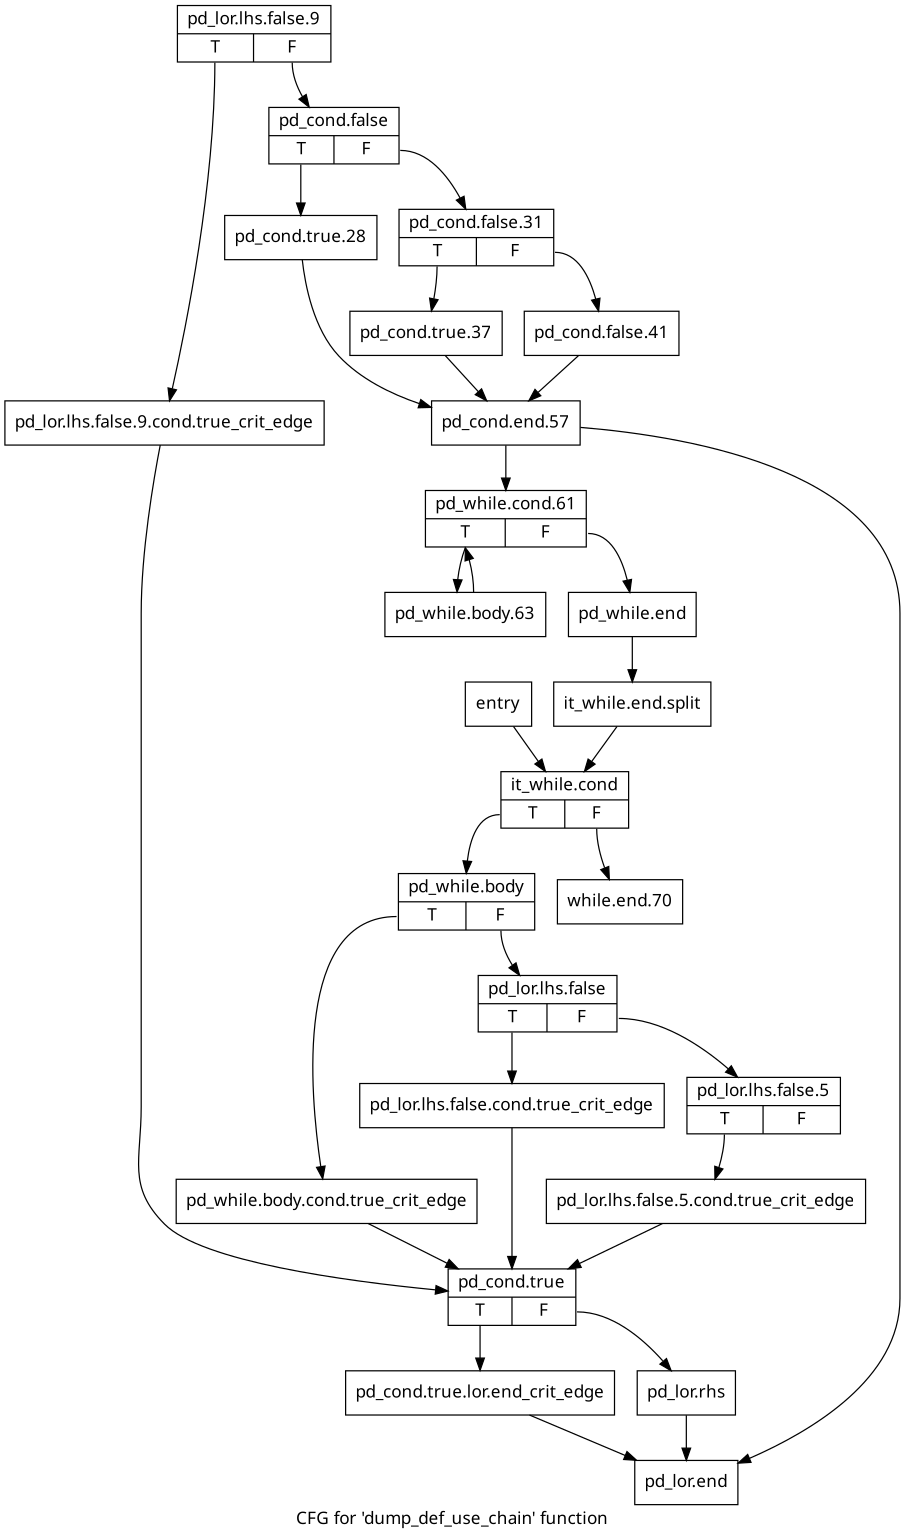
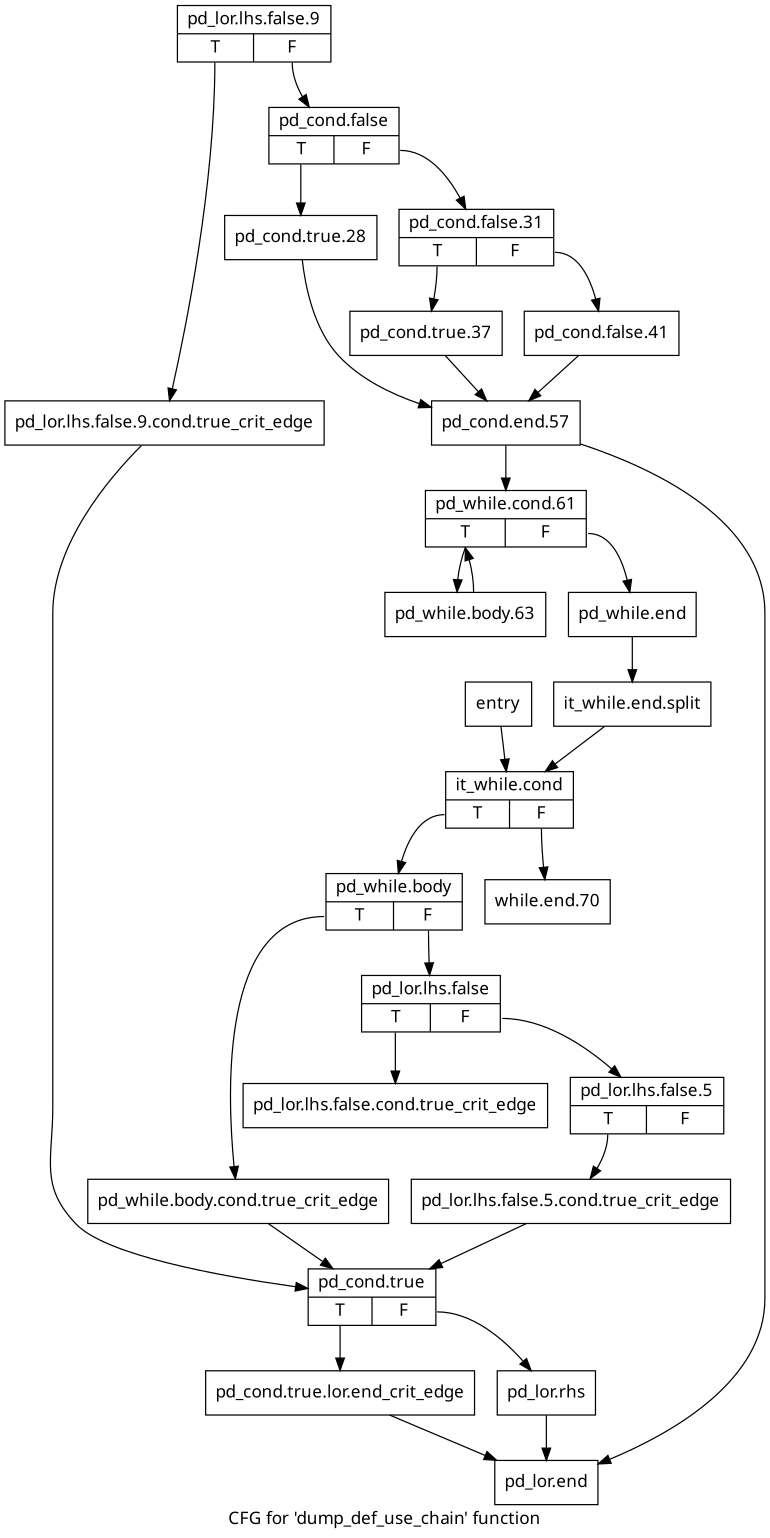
(512, 1192) -> none
